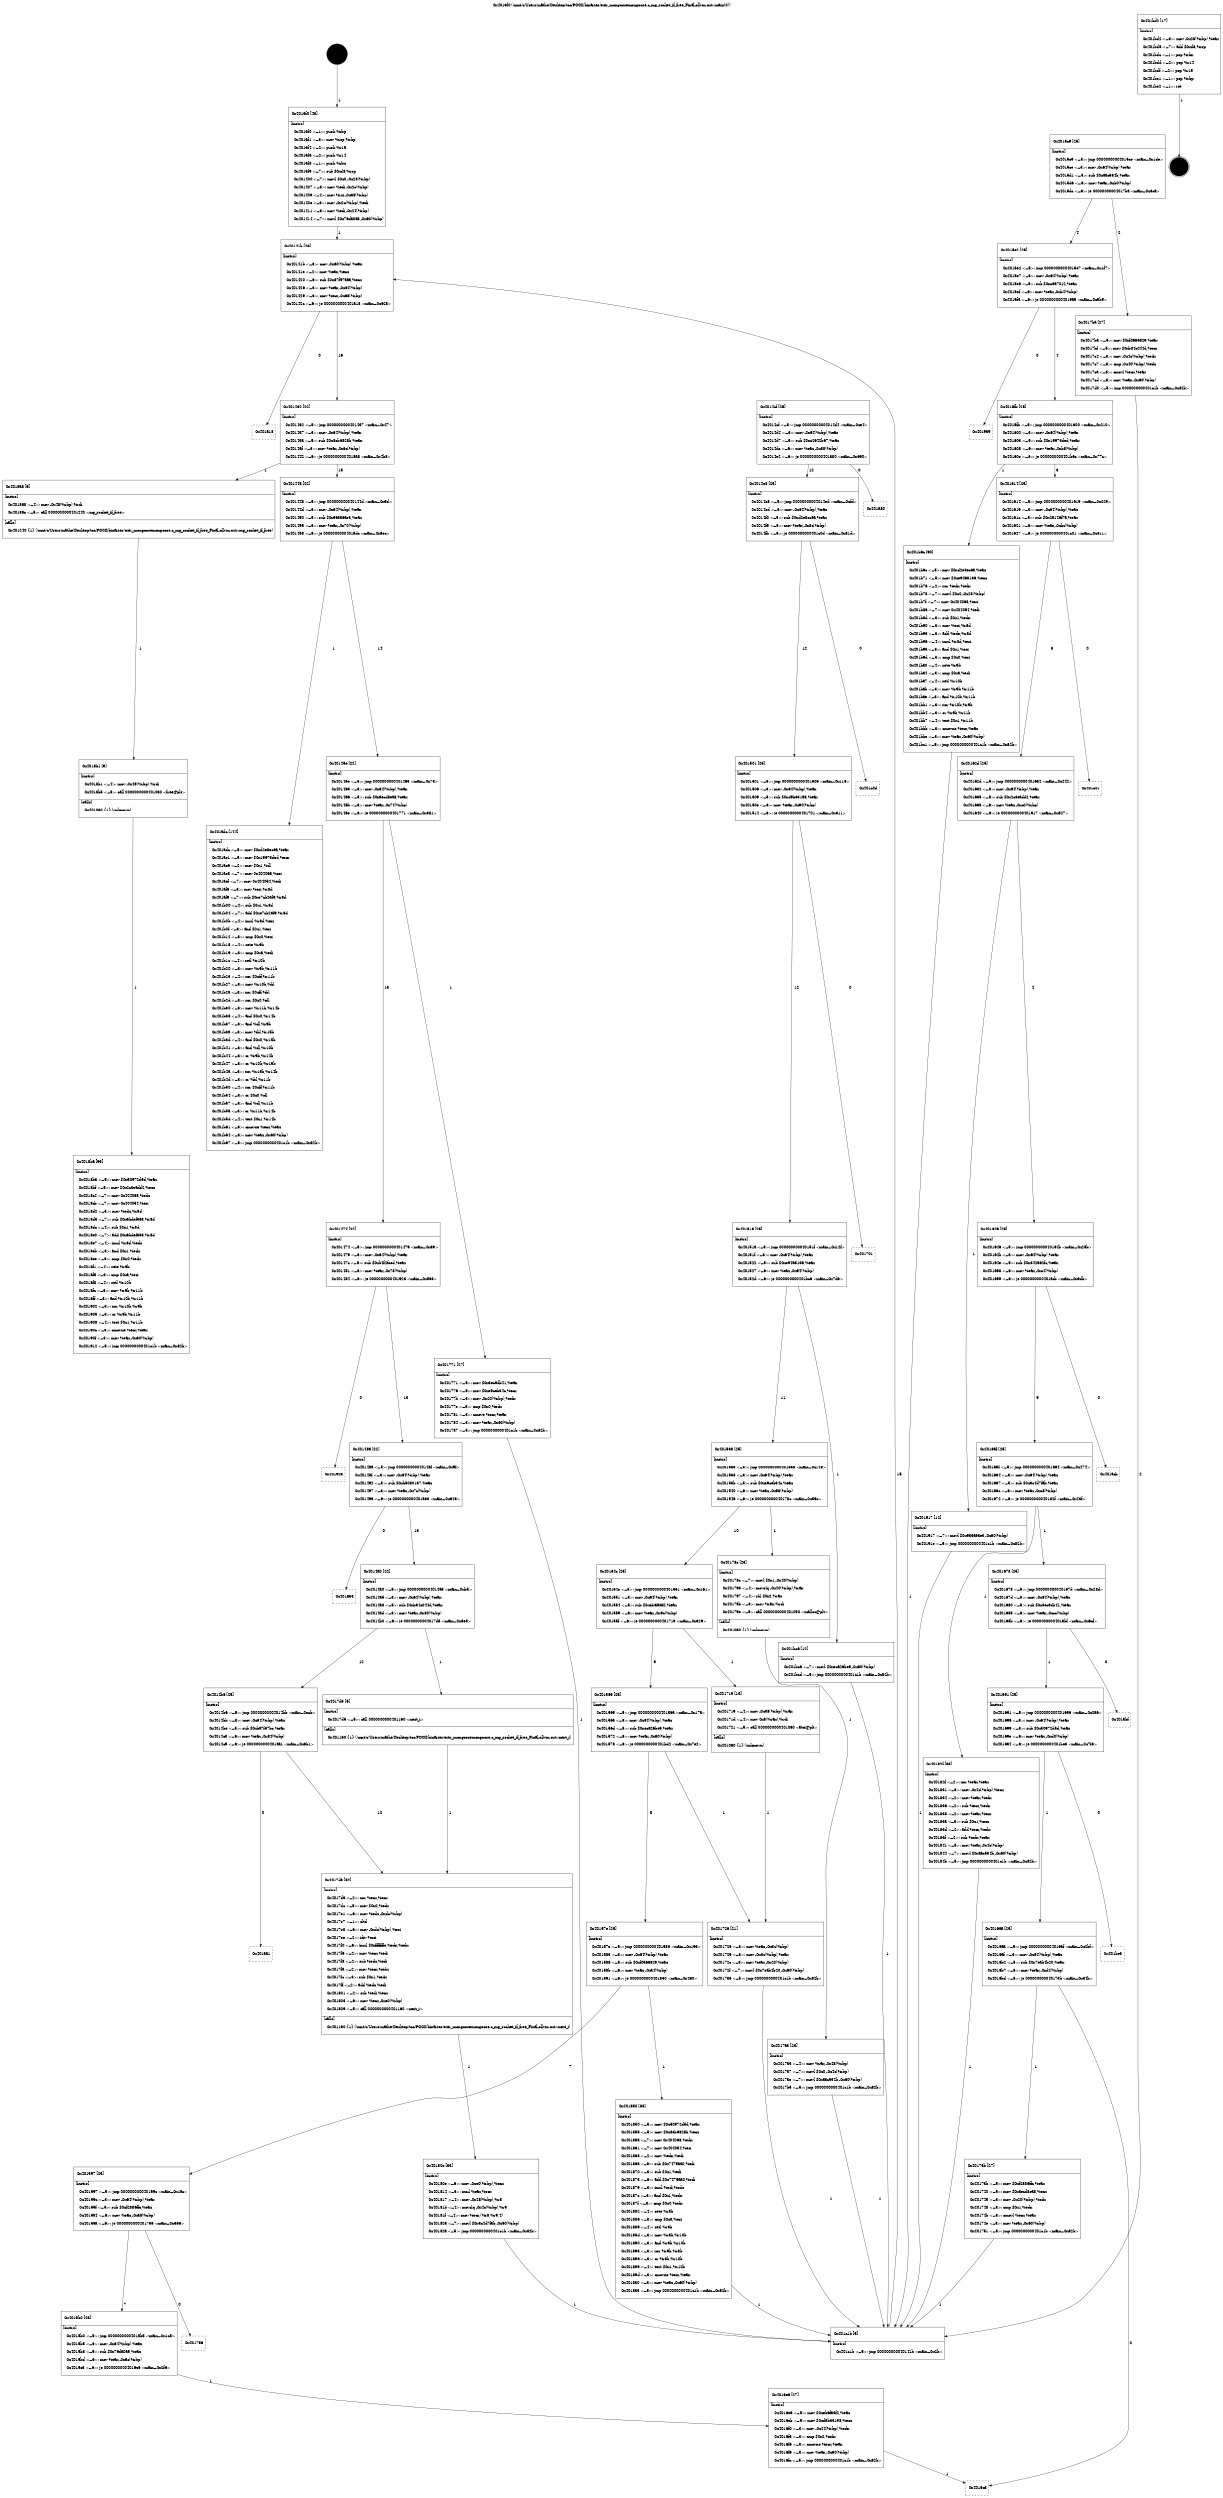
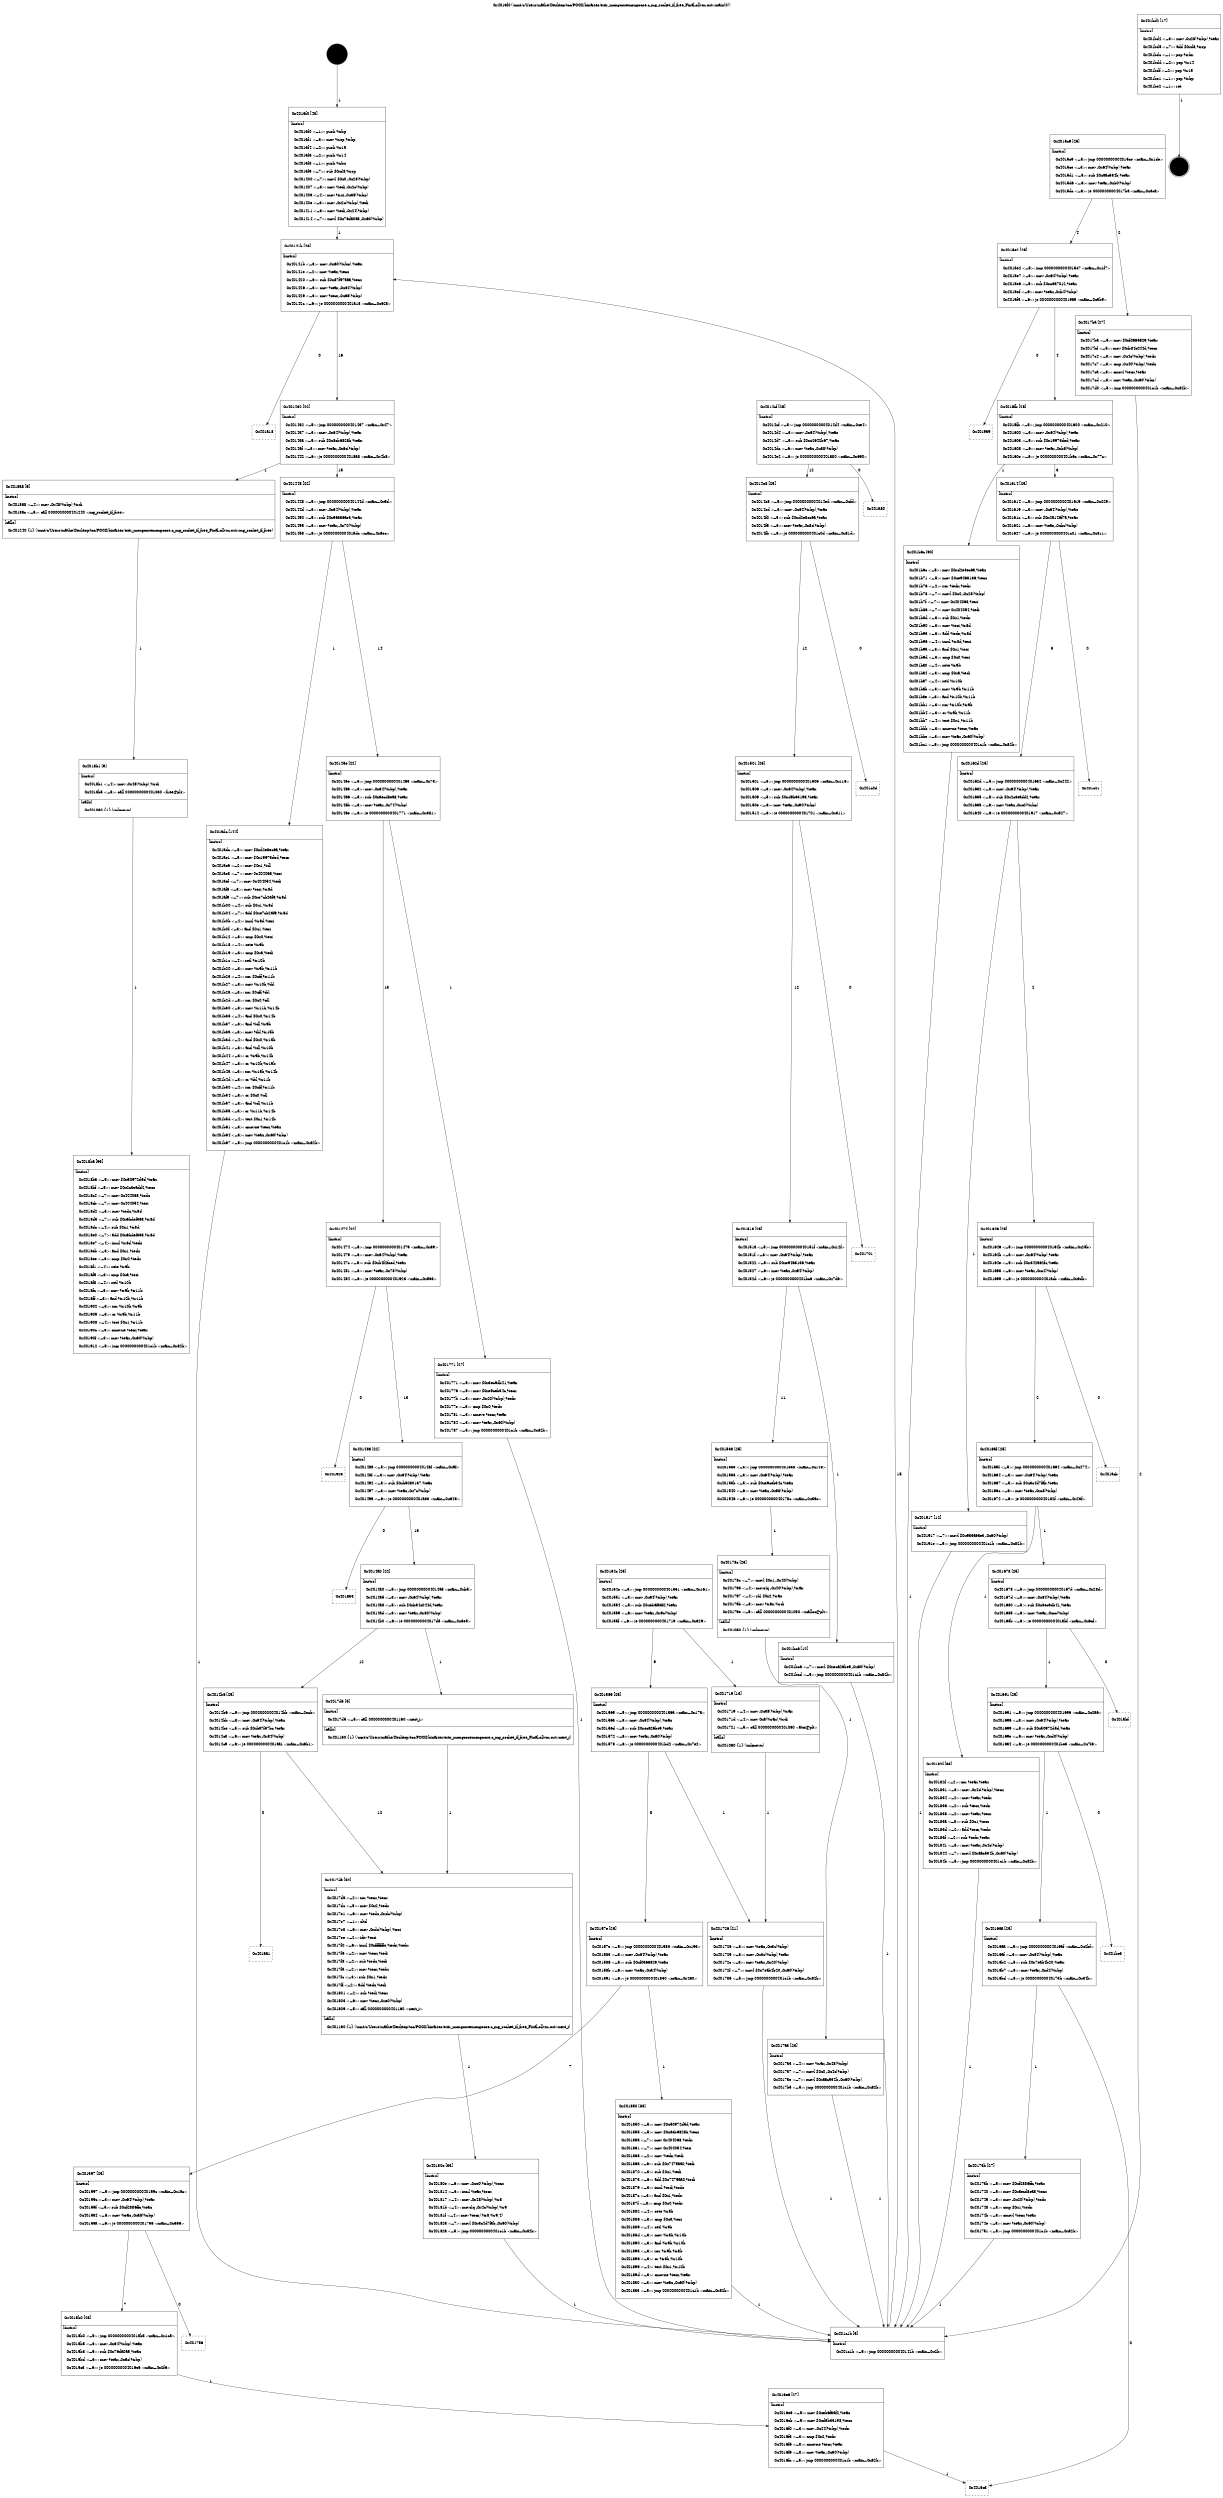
(1037, 1398) -> (1037, 1398)
(713, 1535) -> none
none -> (197, 2015)
